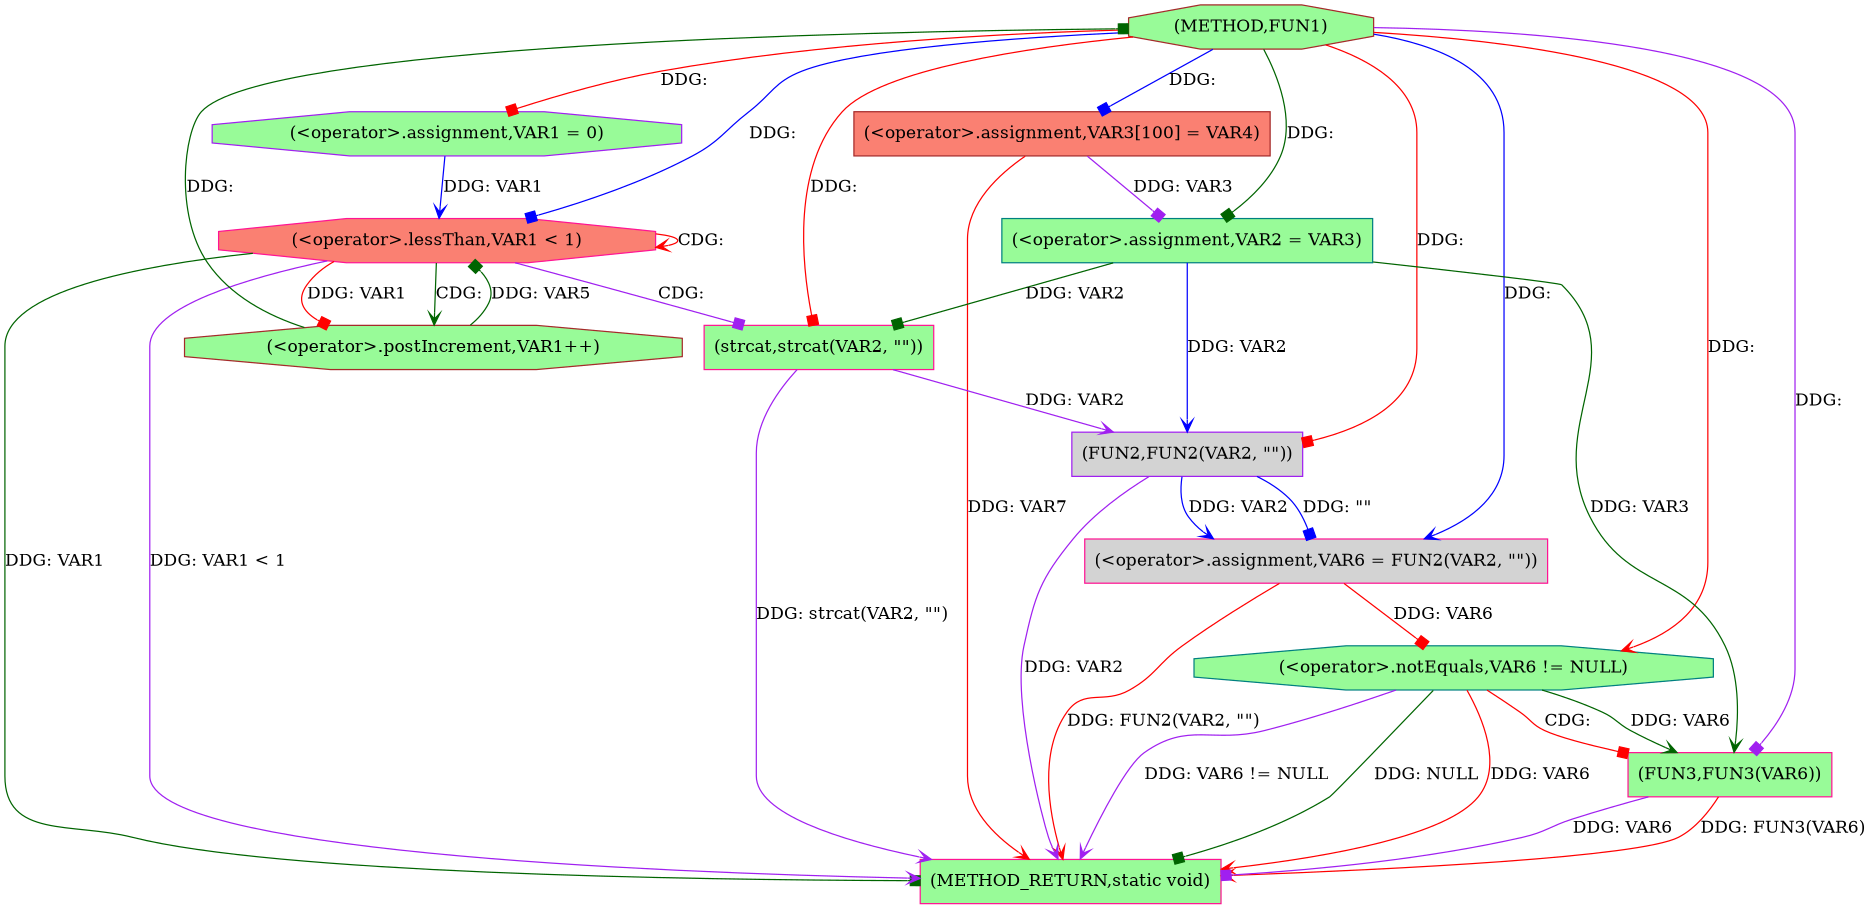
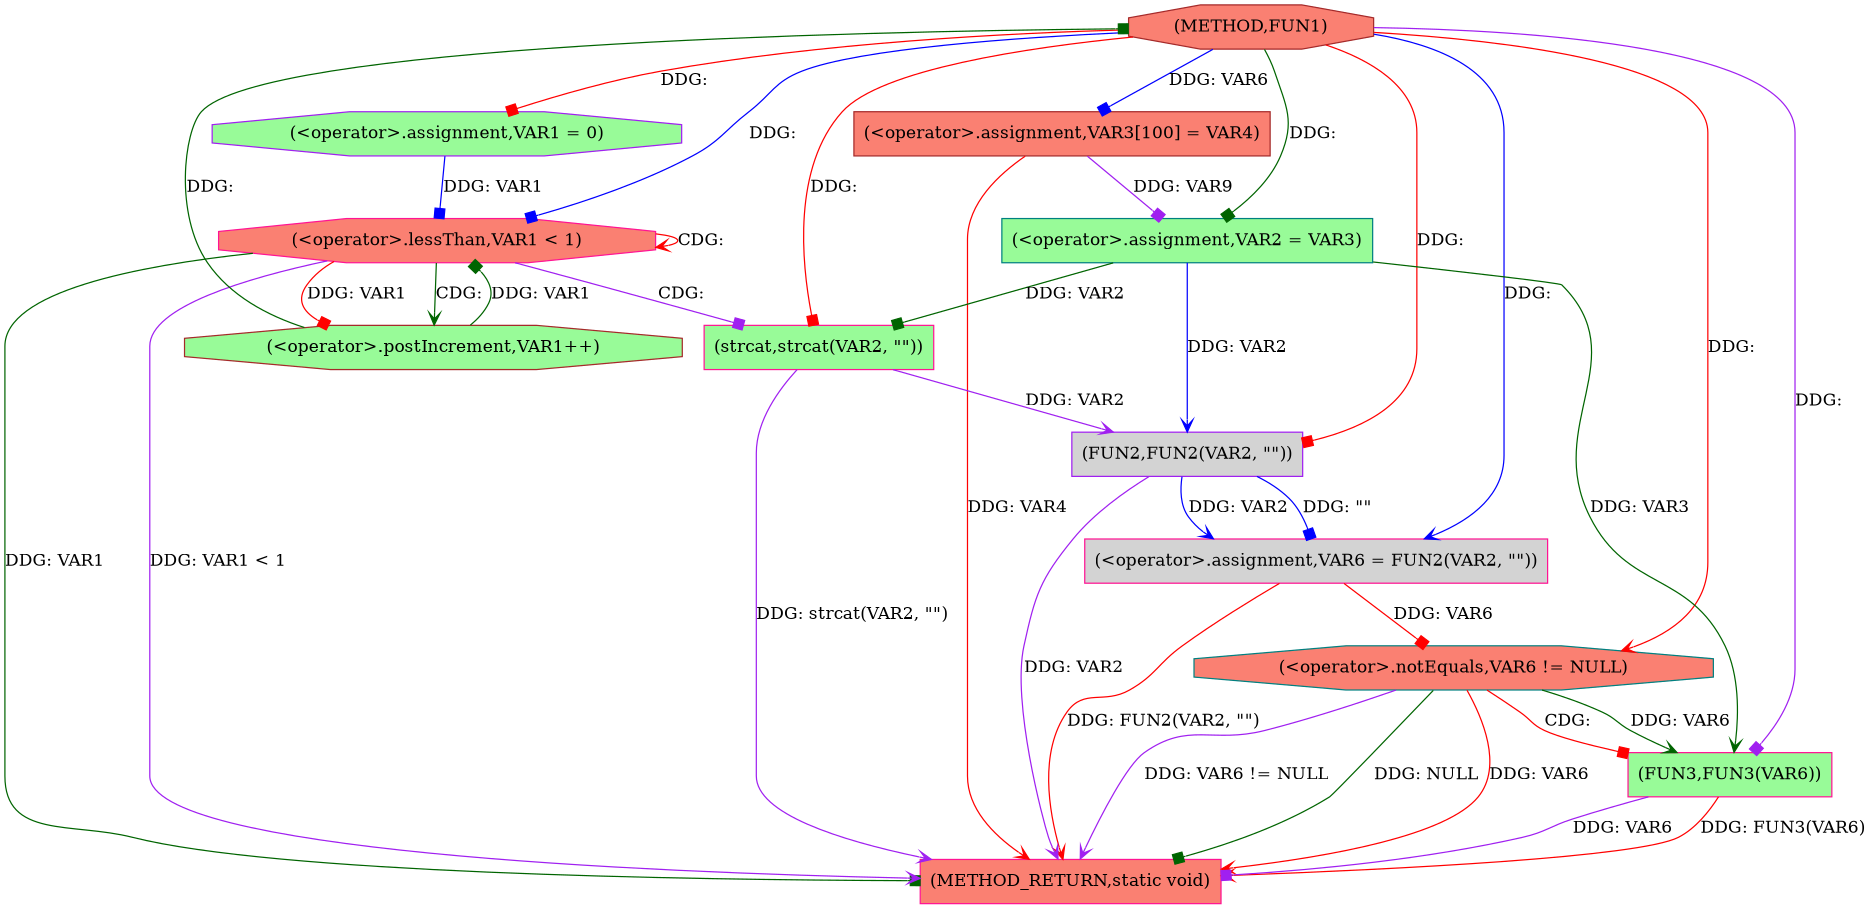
(1251, 27) -> (1251, 27)
(1195, 80) -> (1219, 80)
(443, 181) -> (443, 181)
(1184, 187) -> (1184, 187)
(541, 294) -> (541, 294)
(1018, 508) -> (1018, 508)
(1454, 668) -> (1454, 668)
(1071, 882) -> (1071, 882)
